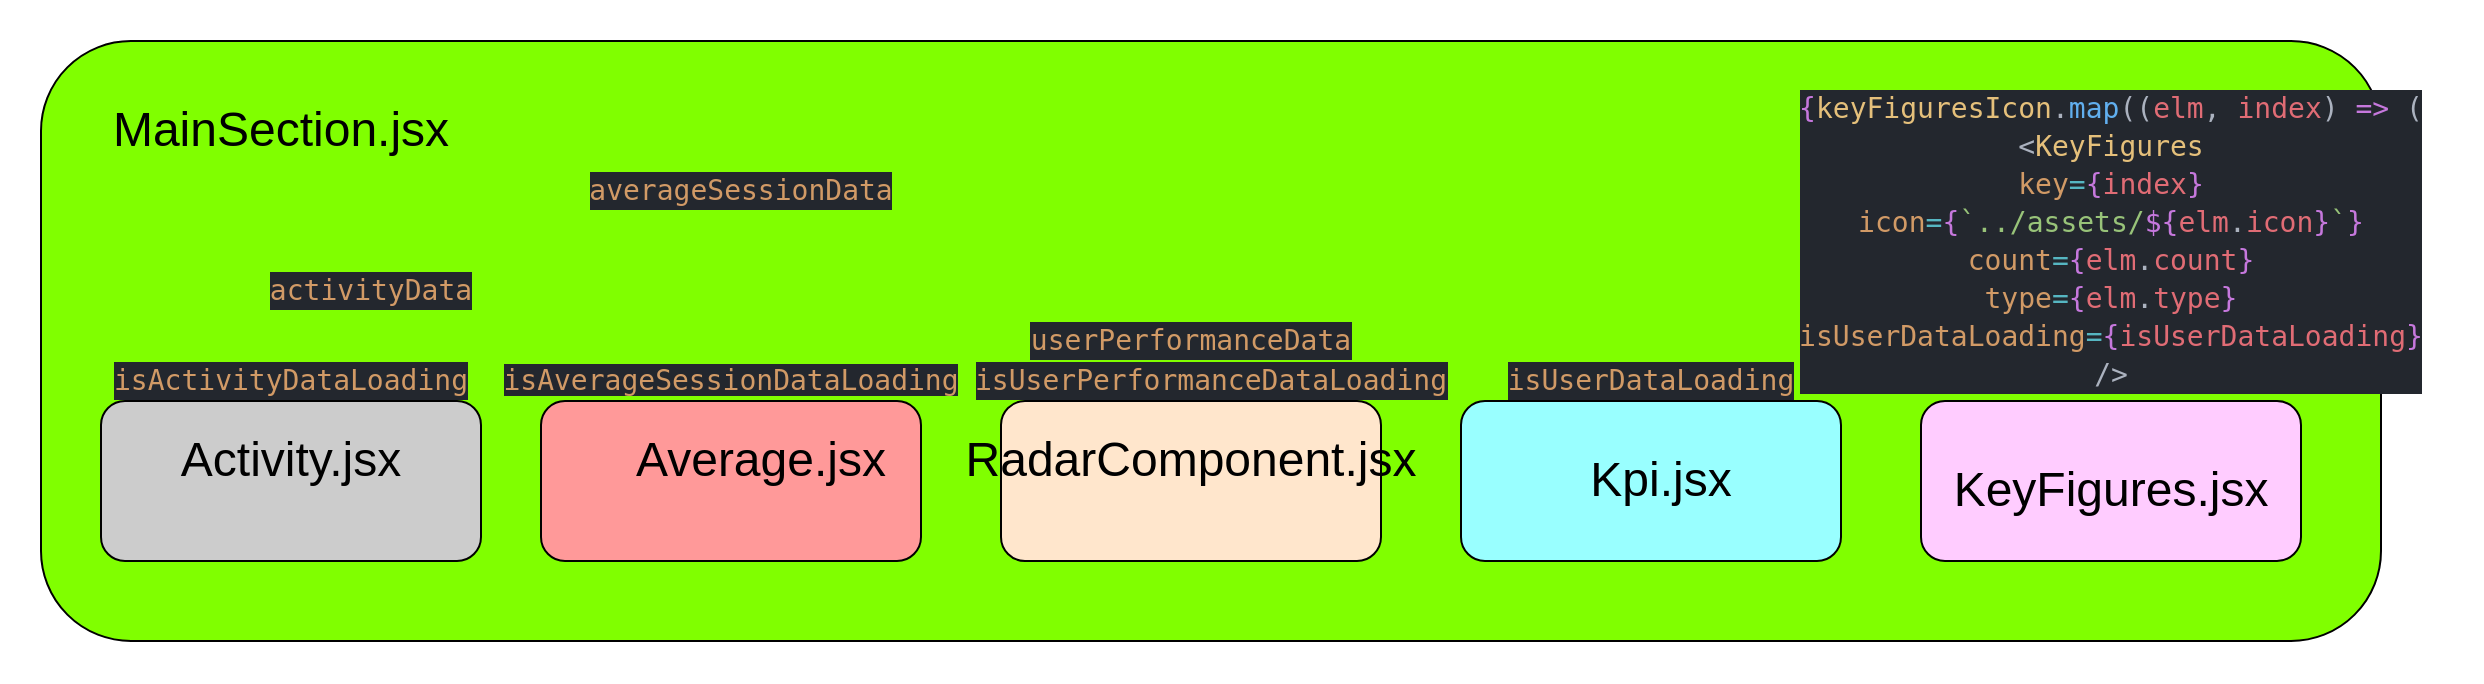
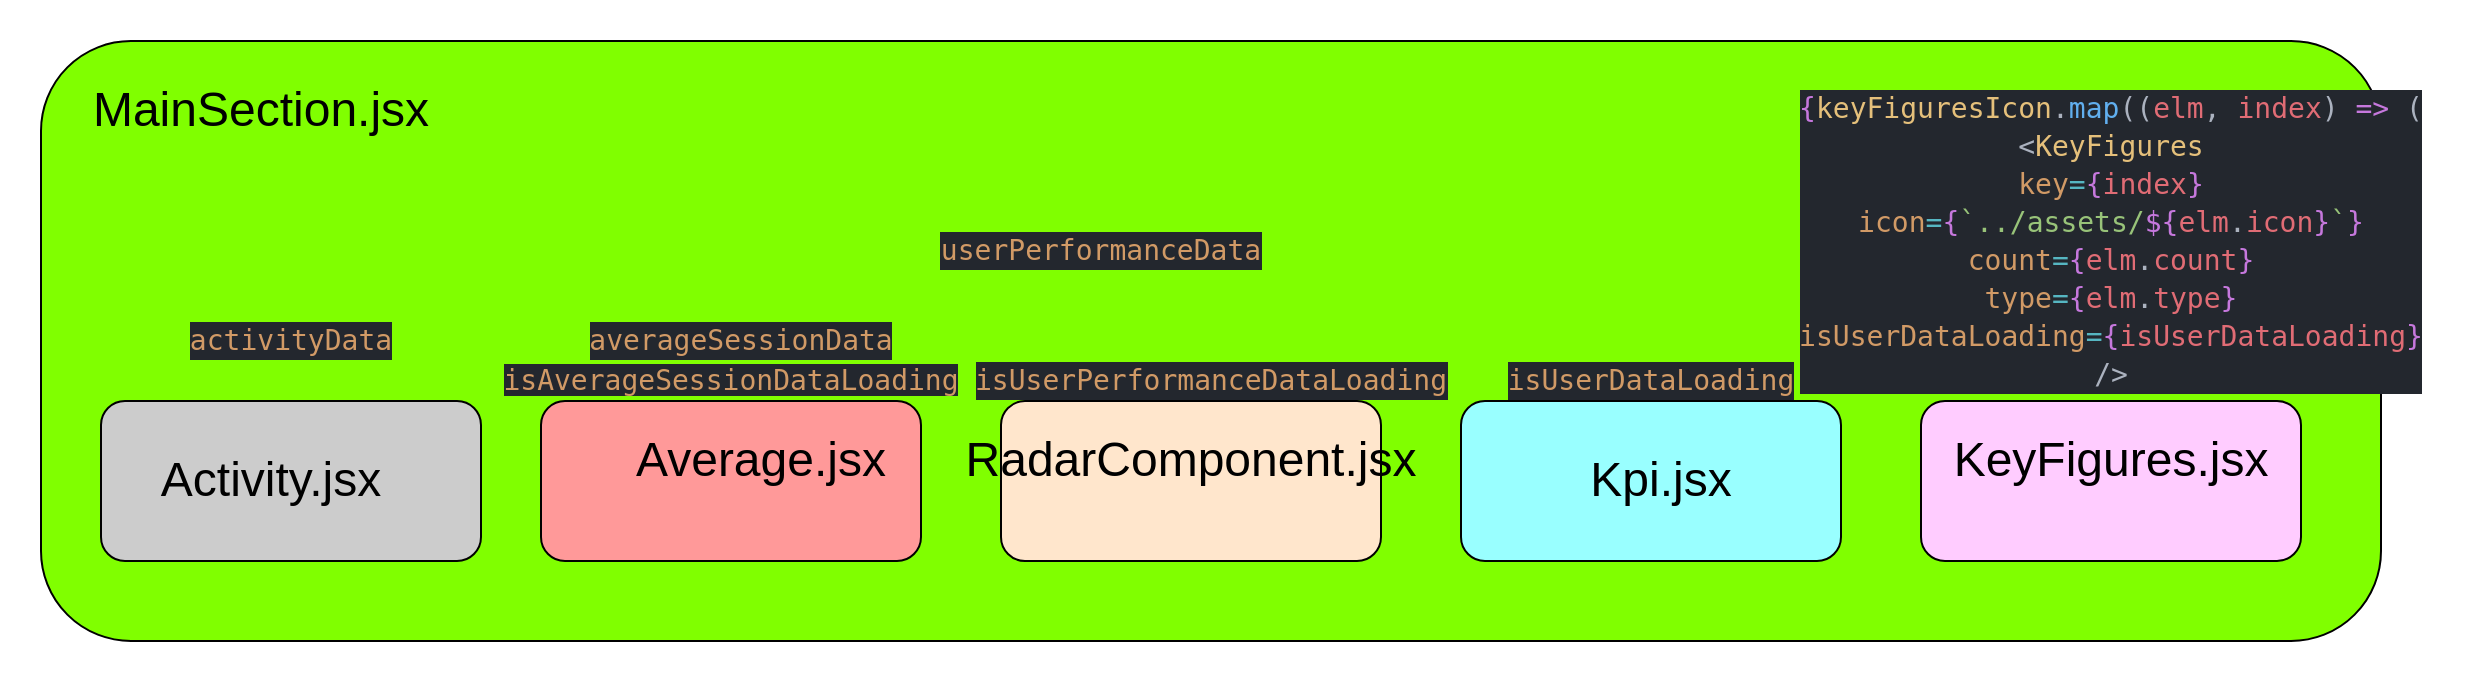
(281, 131) -> (261, 111)
(741, 191) -> (741, 341)
(371, 291) -> (291, 341)
(1191, 341) -> (1101, 251)
(291, 381) -> none
(291, 461) -> (271, 481)
(2111, 491) -> (2111, 461)
